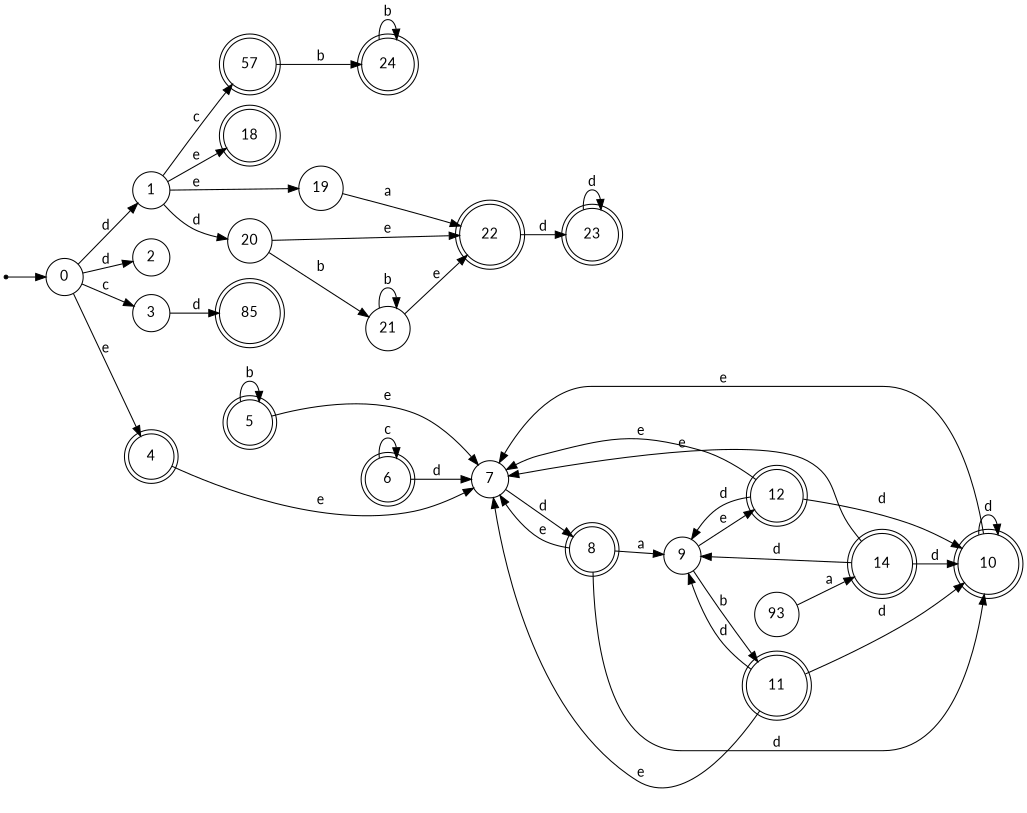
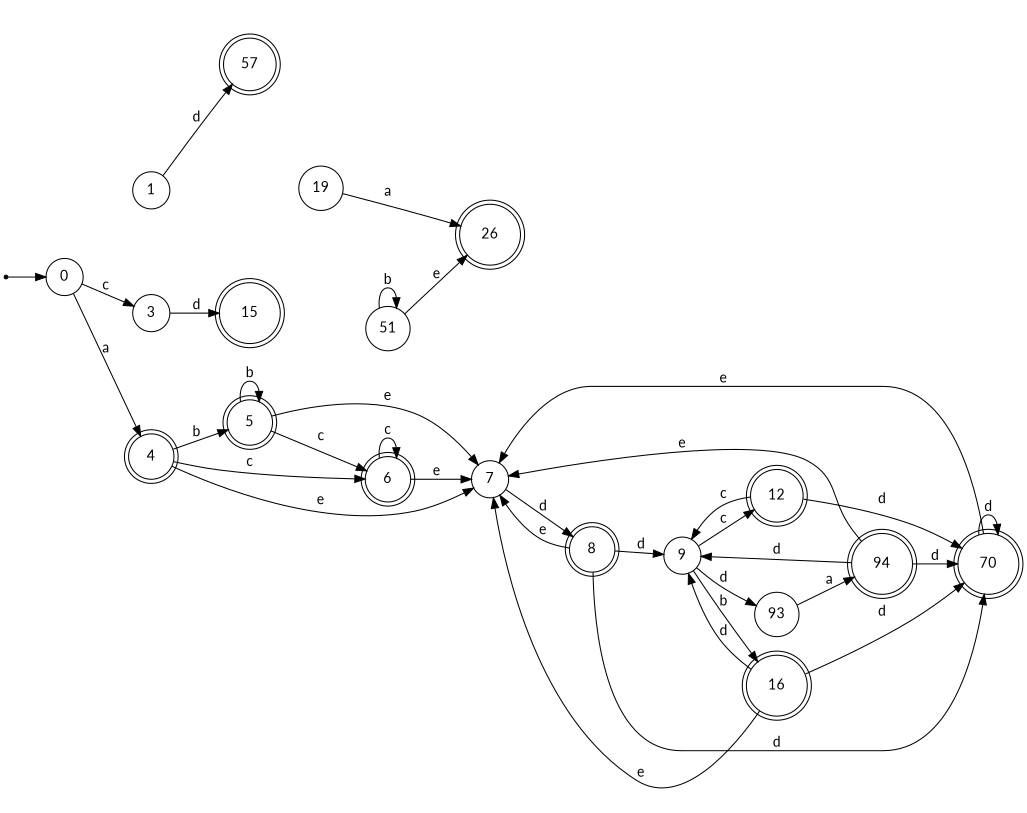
(388, 64) -> none
(197, 118) -> (197, 118)
(250, 136) -> none
(229, 189) -> none
(490, 235) -> (490, 235)
(592, 235) -> none
(104, 237) -> none
(250, 241) -> none
(151, 257) -> none
(250, 313) -> (250, 313)
(388, 329) -> (388, 329)
(106, 349) -> (106, 349)
(638, 439) -> none
none -> (196, 441)
none -> (314, 449)
(437, 472) -> (437, 472)
none -> (264, 474)
(724, 494) -> (724, 494)
(724, 519) -> (724, 519)
(641, 545) -> (641, 545)
(882, 564) -> (882, 564)
(988, 564) -> (988, 564)
none -> (721, 586)
(777, 686) -> (777, 686)
